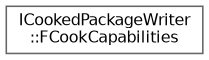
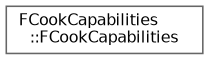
(105, 30) -> (105, 30)
